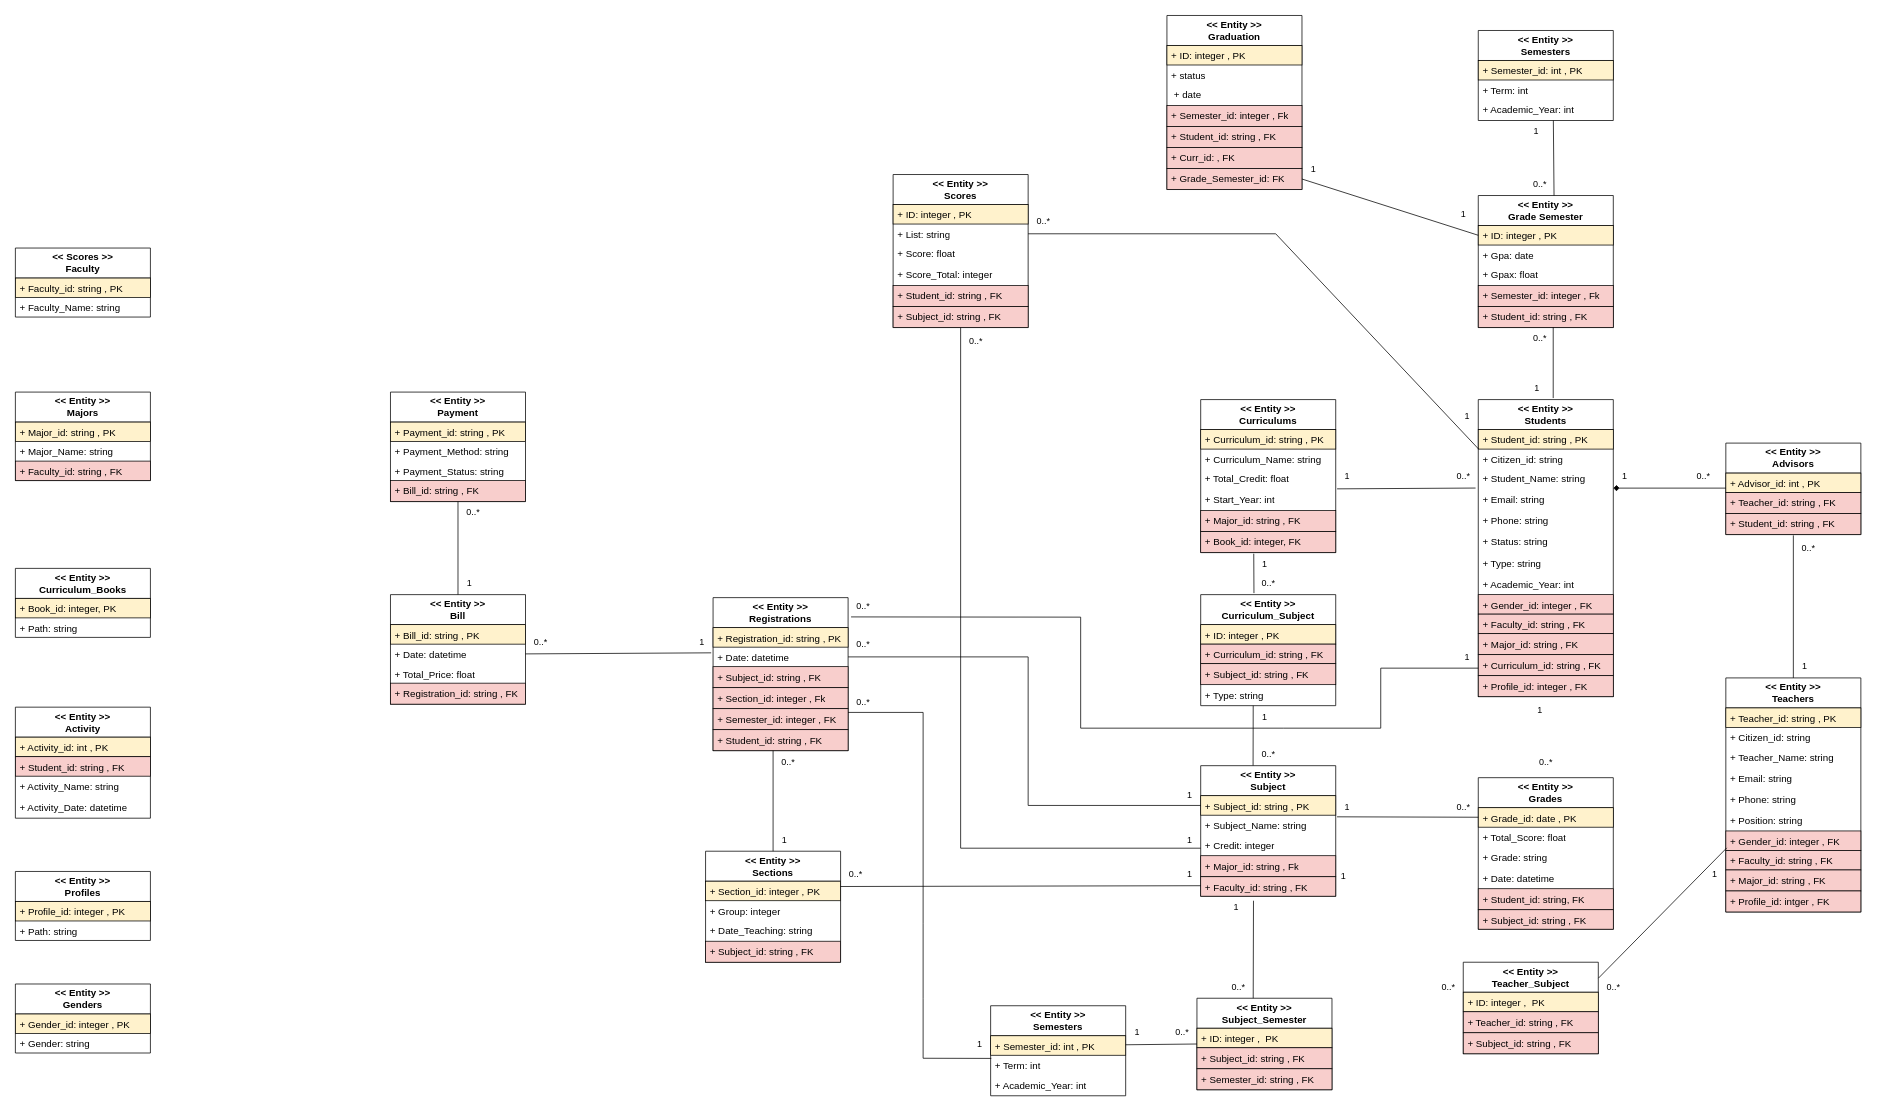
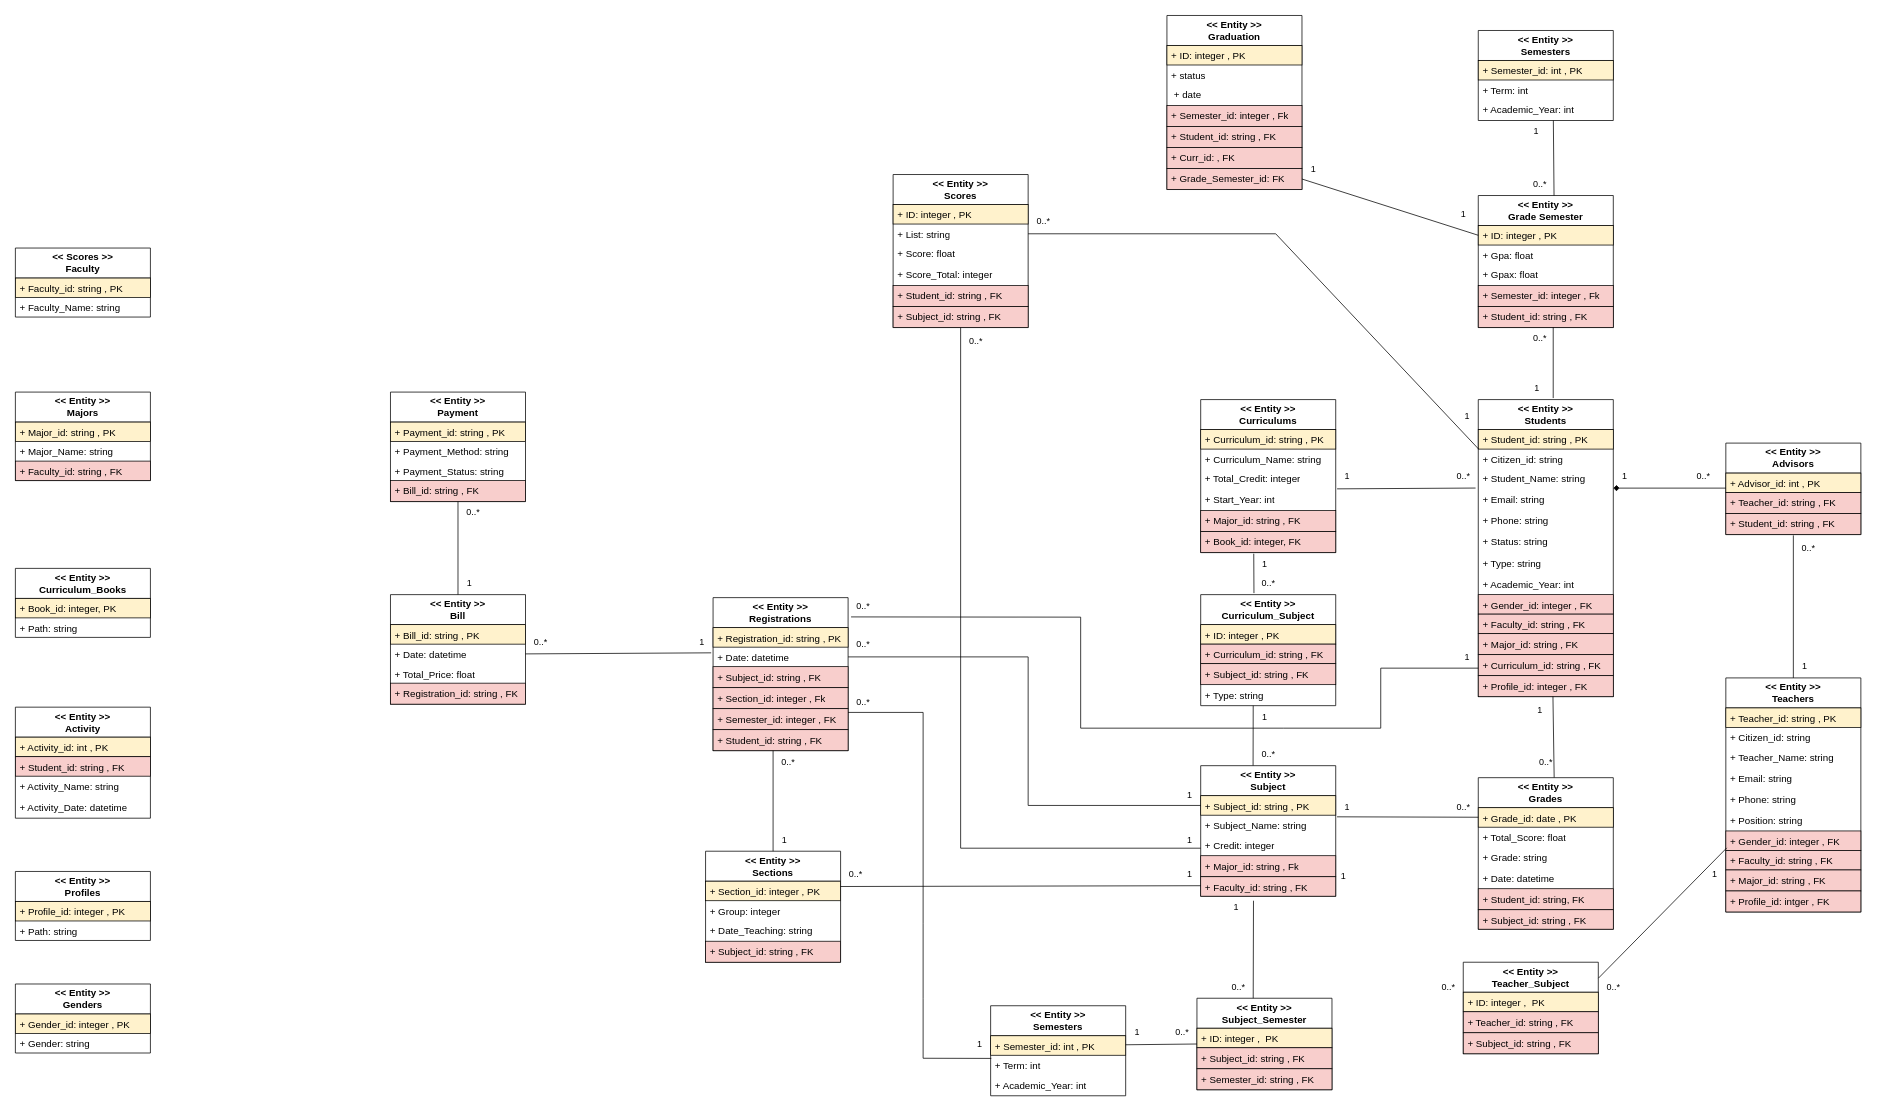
(1509, 256) -> (1510, 256)
(1255, 479) -> (1260, 479)
none -> (1553, 736)
